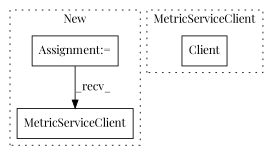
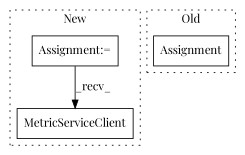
(205, 20) -> (191, 20)
(205, 51) -> (191, 51)
